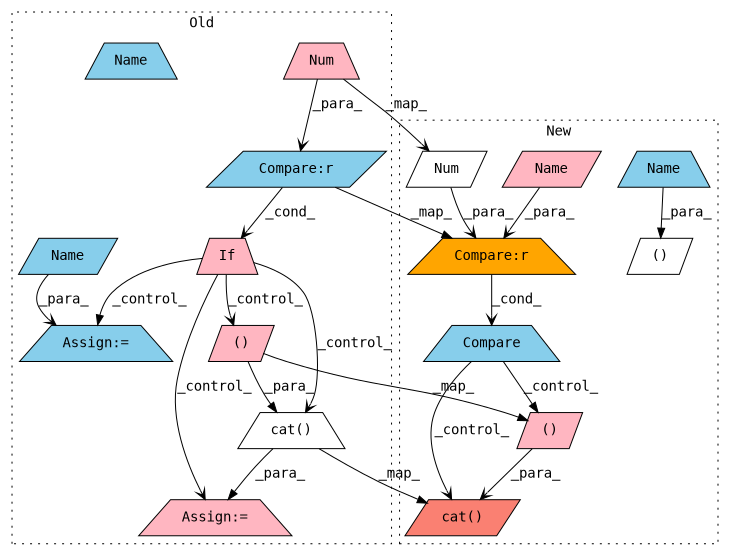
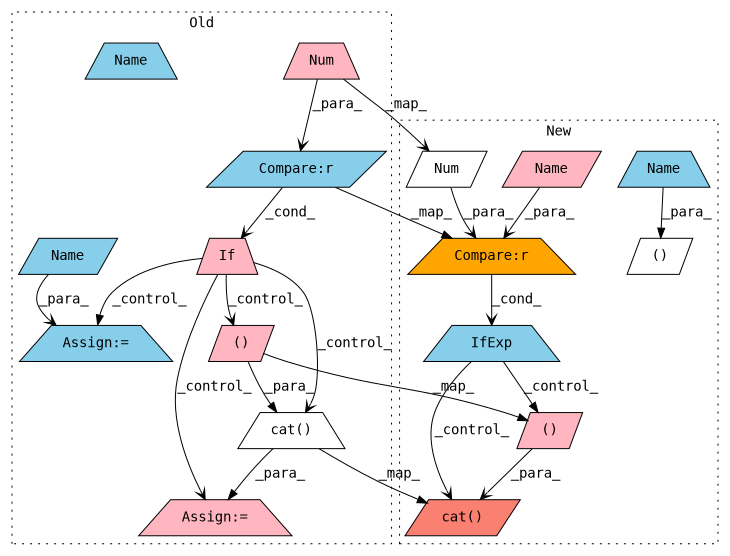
(492, 343) -> (492, 343)
